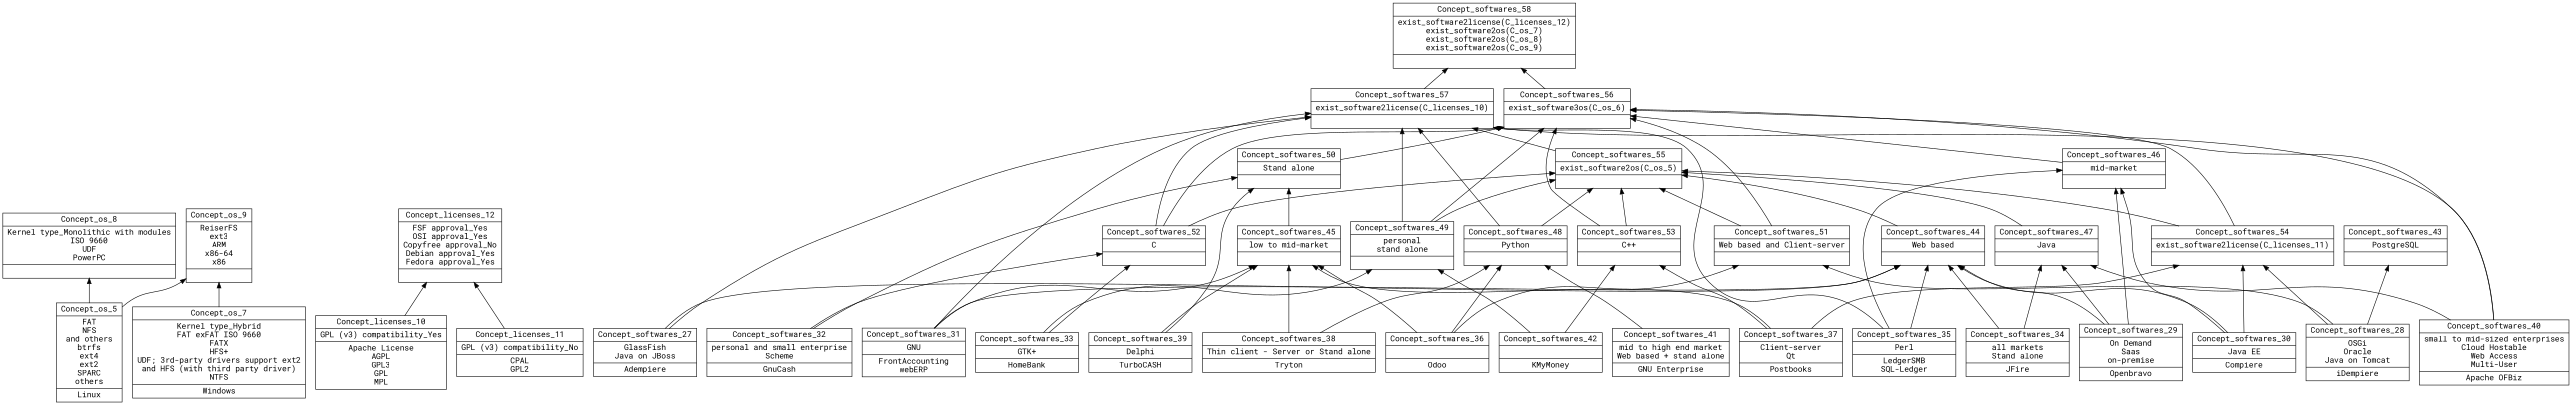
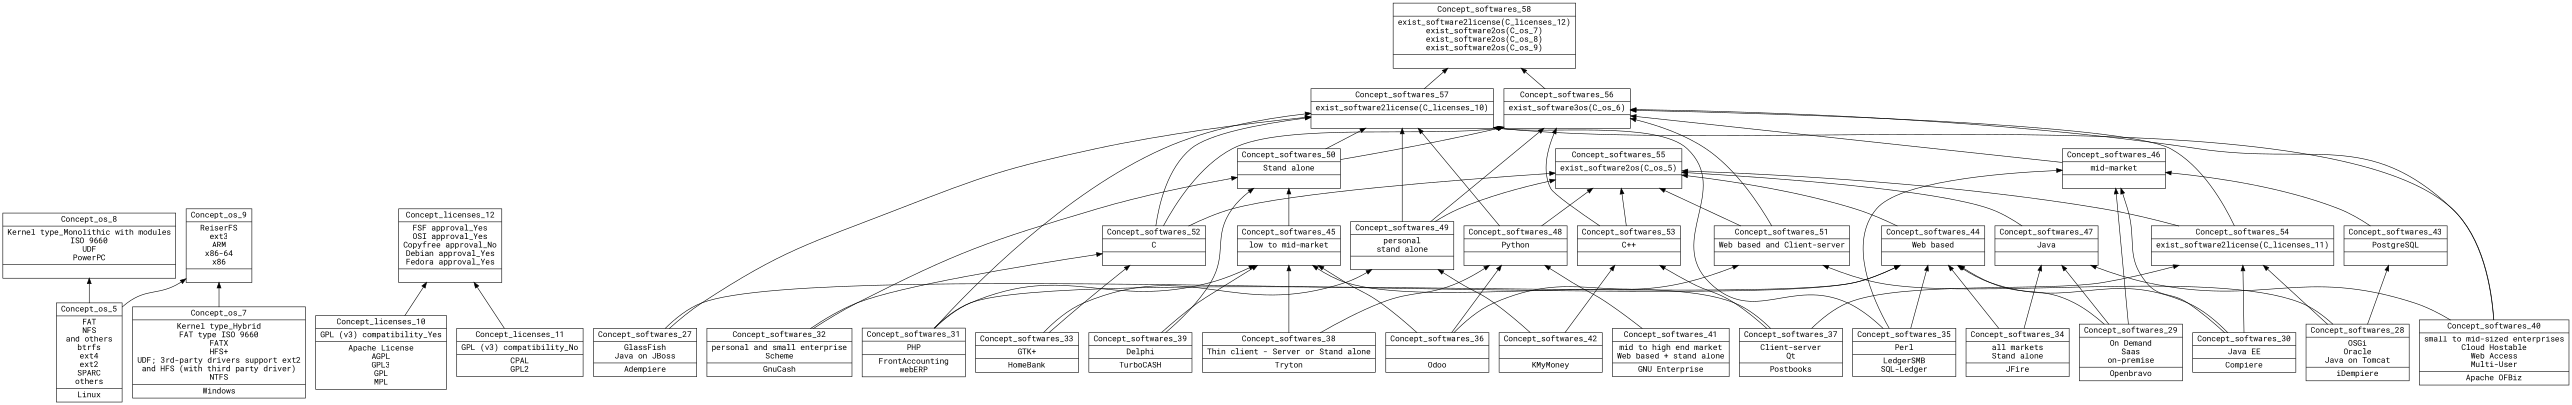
(1517, 140) -> (1343, 140)
none -> (2274, 189)
(219, 335) -> (219, 335)
(914, 348) -> (914, 348)
